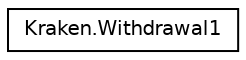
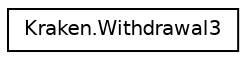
(123, 30) -> (123, 30)
